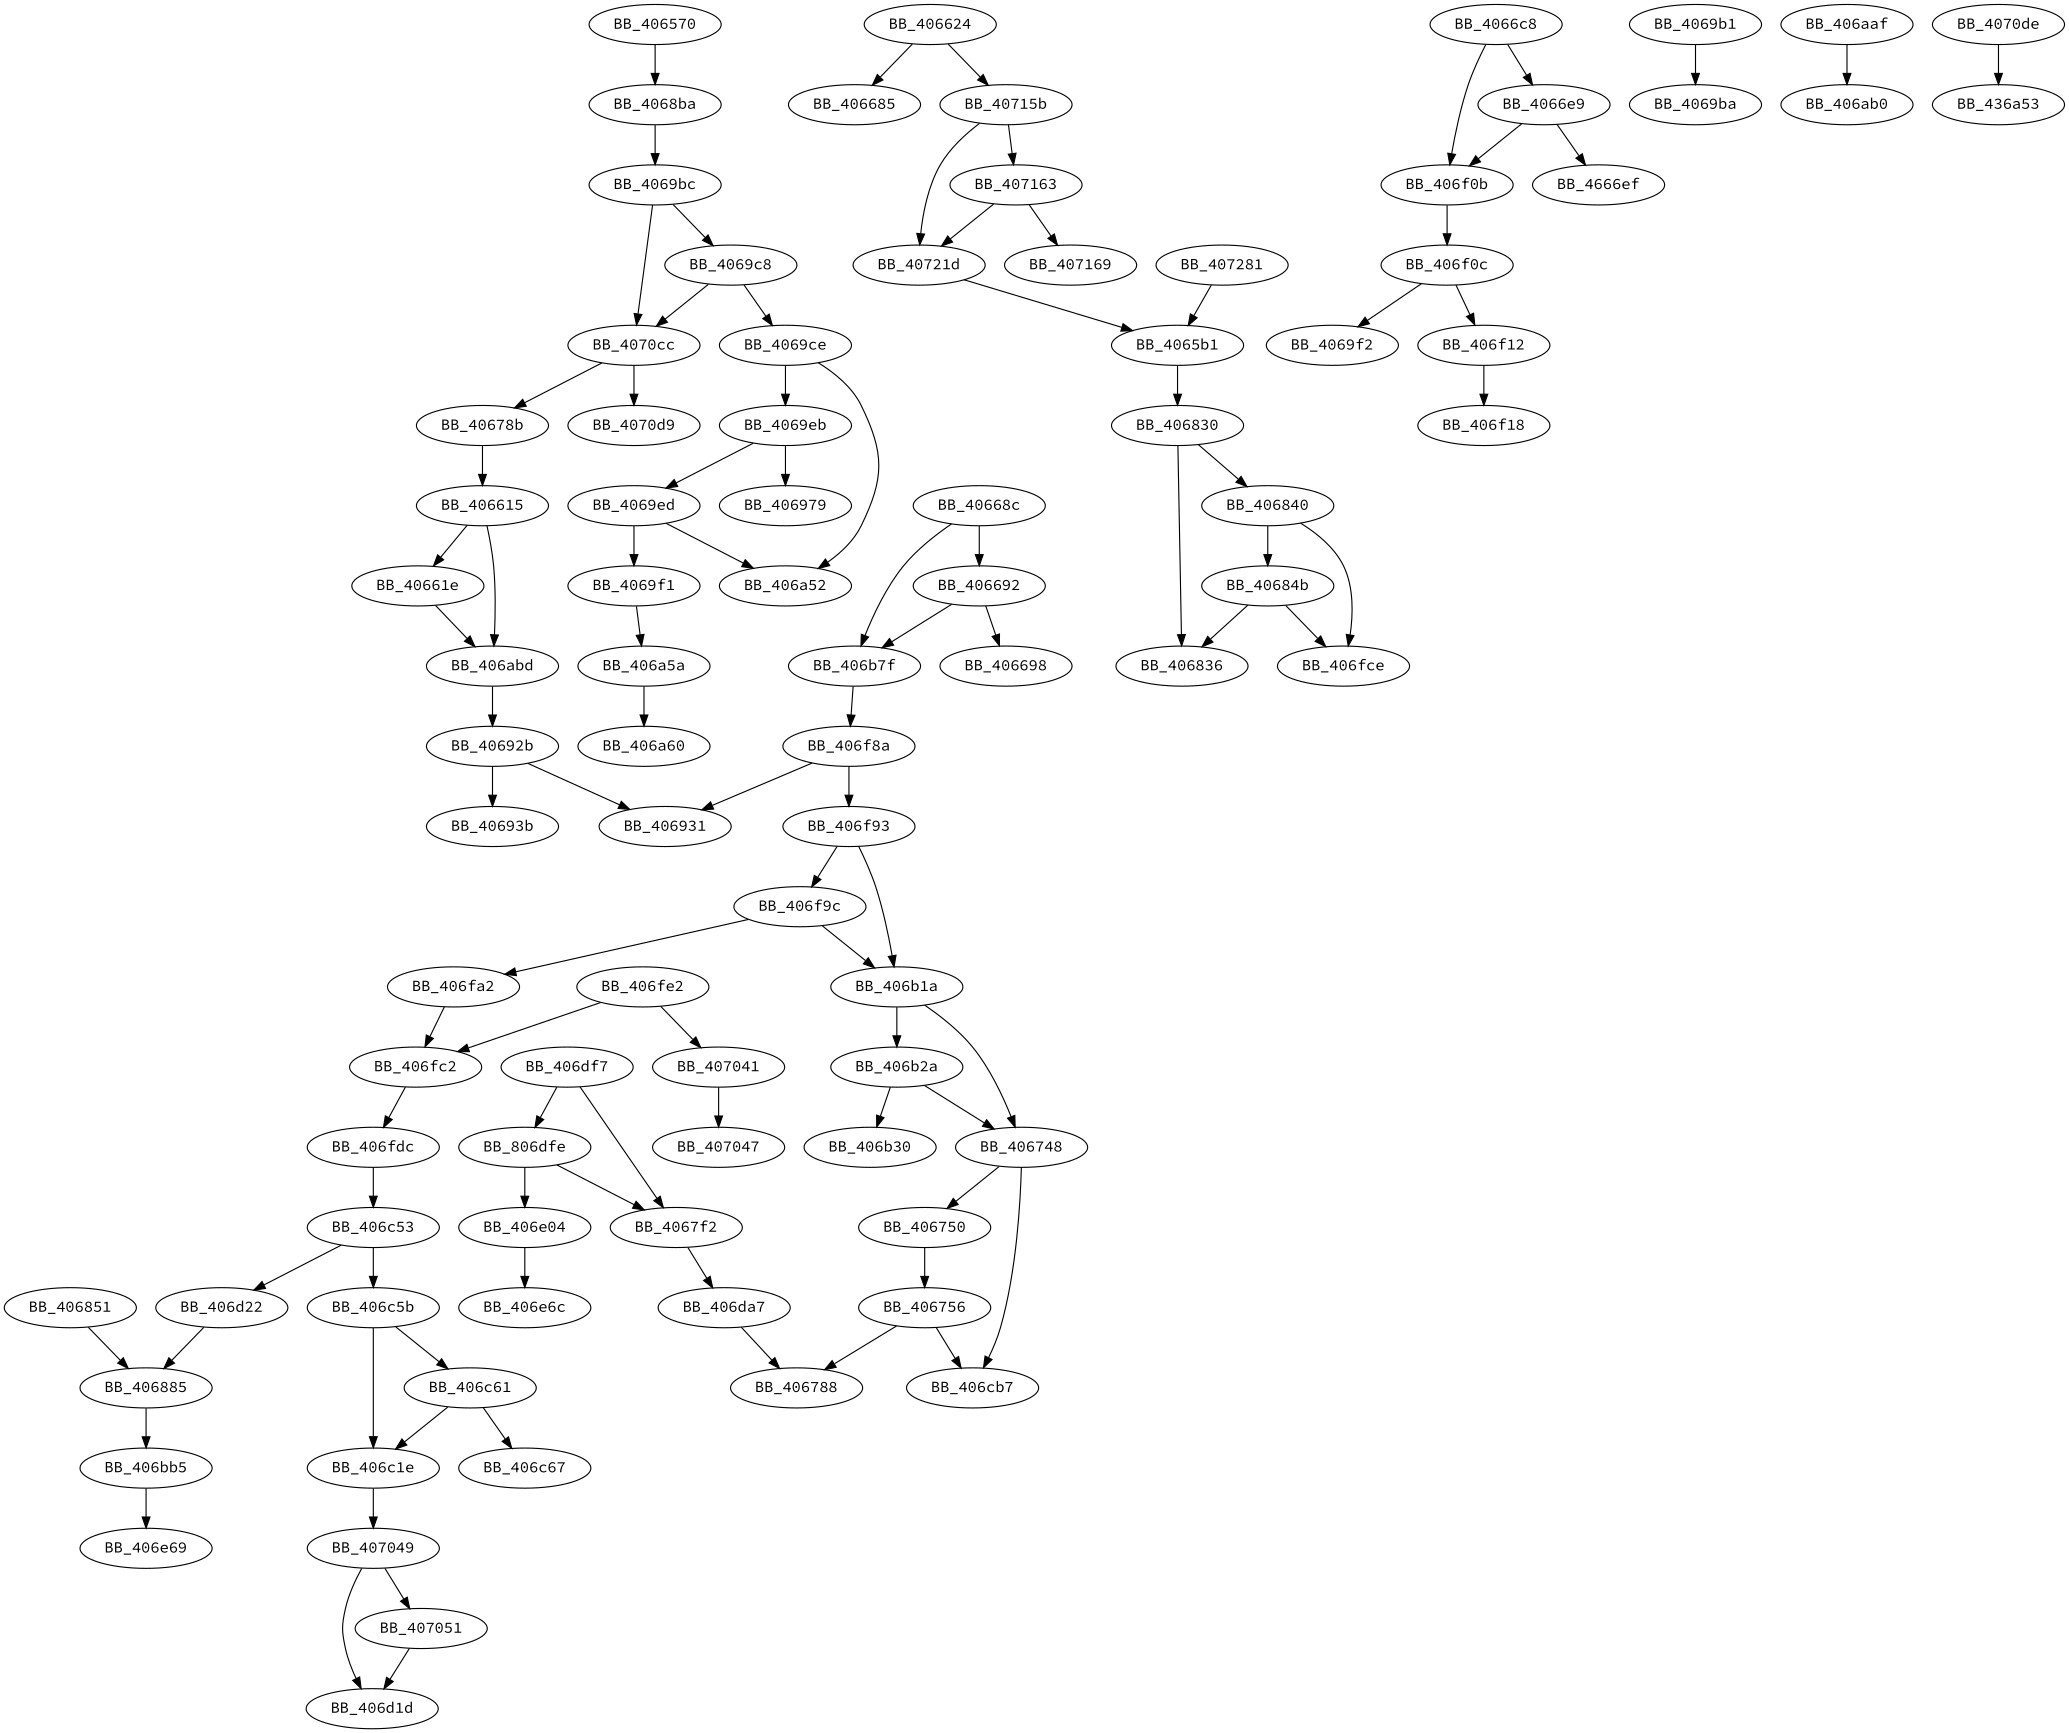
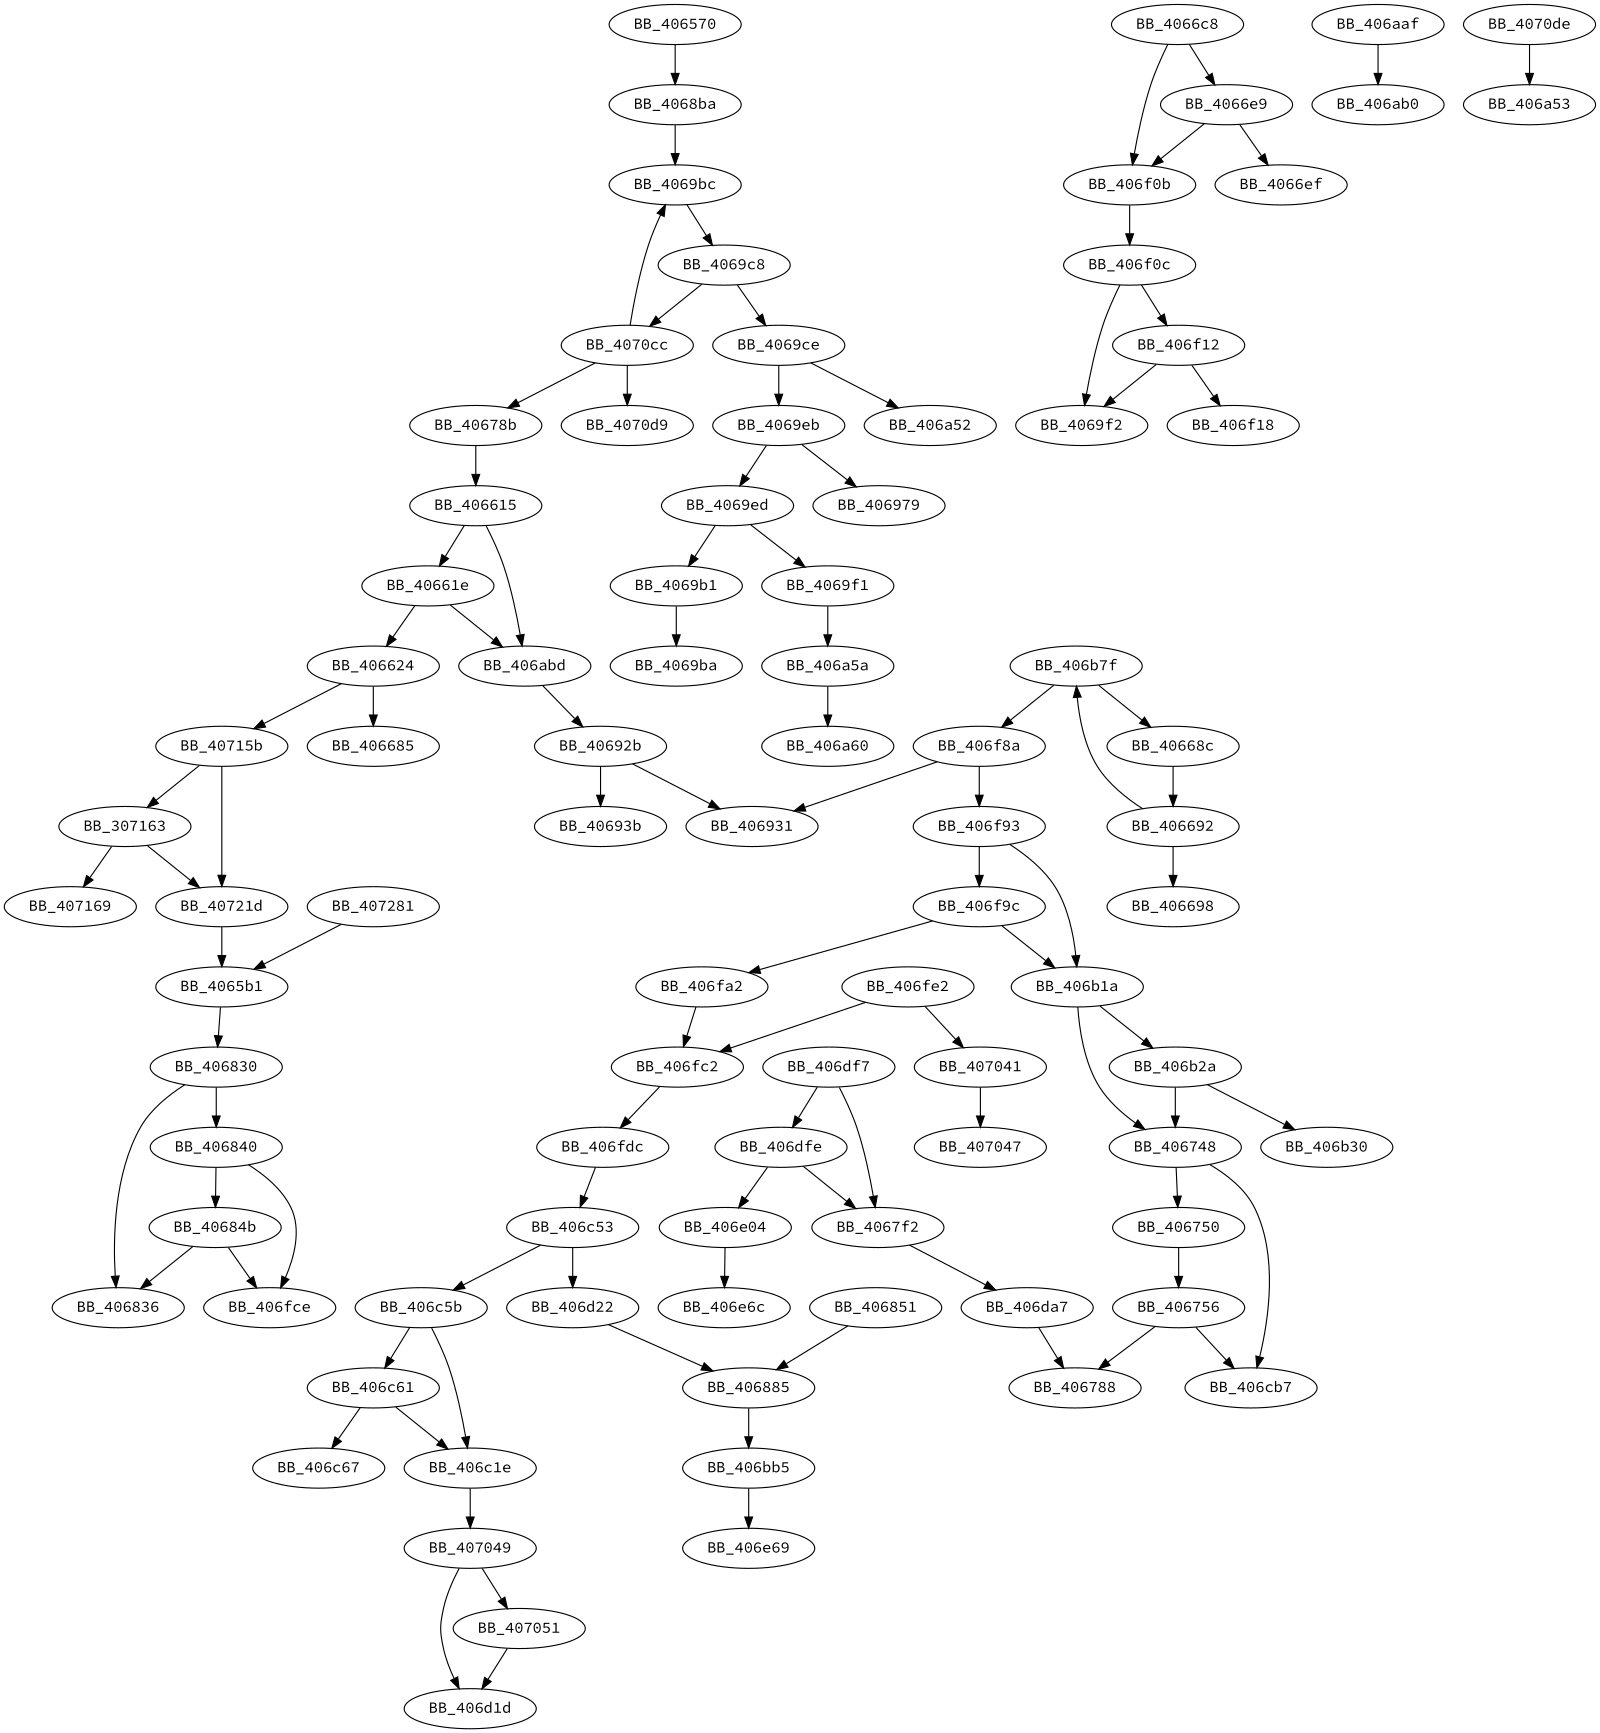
(1998, 105) -> (1529, 105)
(1016, 185) -> (125, 827)
(1599, 185) -> (1281, 185)
(645, 259) -> (642, 269)
none -> (1135, 382)
(705, 543) -> (705, 541)
(899, 572) -> (1120, 703)
none -> (404, 621)
(525, 1147) -> (781, 1147)
